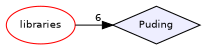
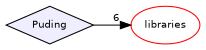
(89, 25) -> (107, 25)
